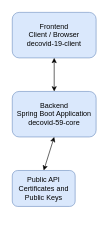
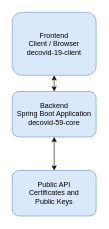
(54, 35) -> (54, 44)
(44, 189) -> (54, 194)
